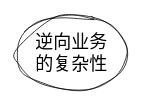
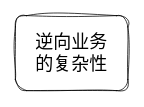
(72, 53) -> (72, 53)
